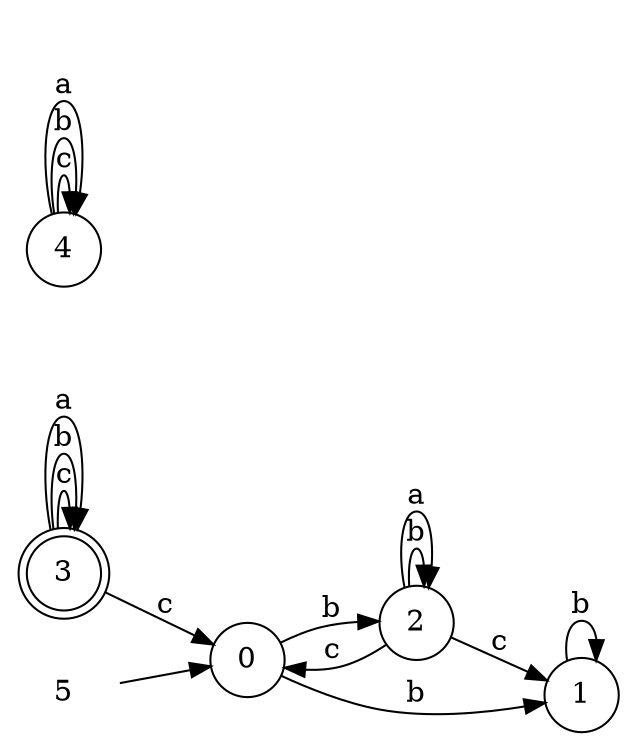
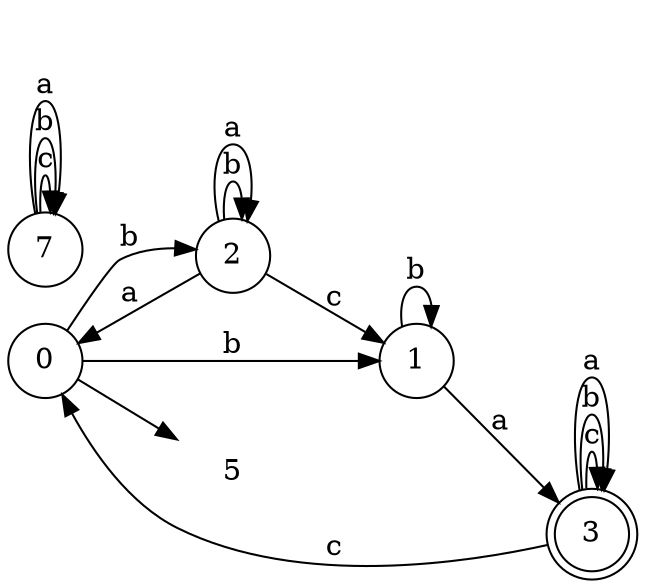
(64, 250) -> (45, 250)
none -> (494, 437)
(332, 651) -> (130, 294)
(155, 677) -> (118, 404)
